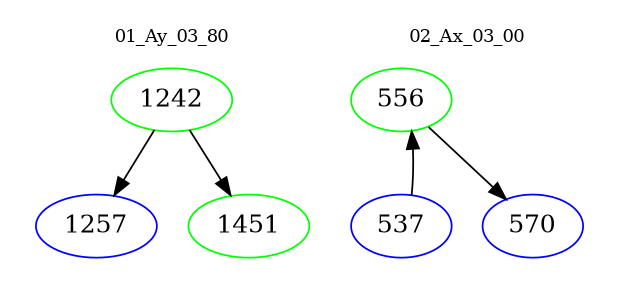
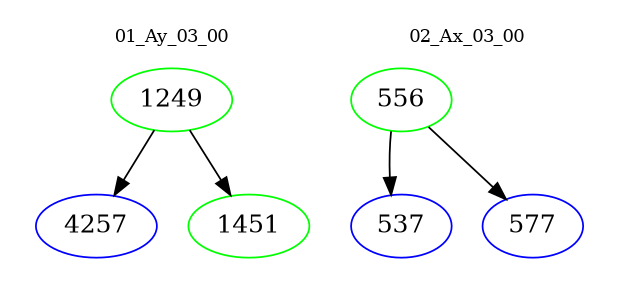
(172, 38) -> (172, 38)
(172, 100) -> (172, 100)
(413, 172) -> (390, 154)
(96, 226) -> (96, 226)
(533, 226) -> (533, 226)
